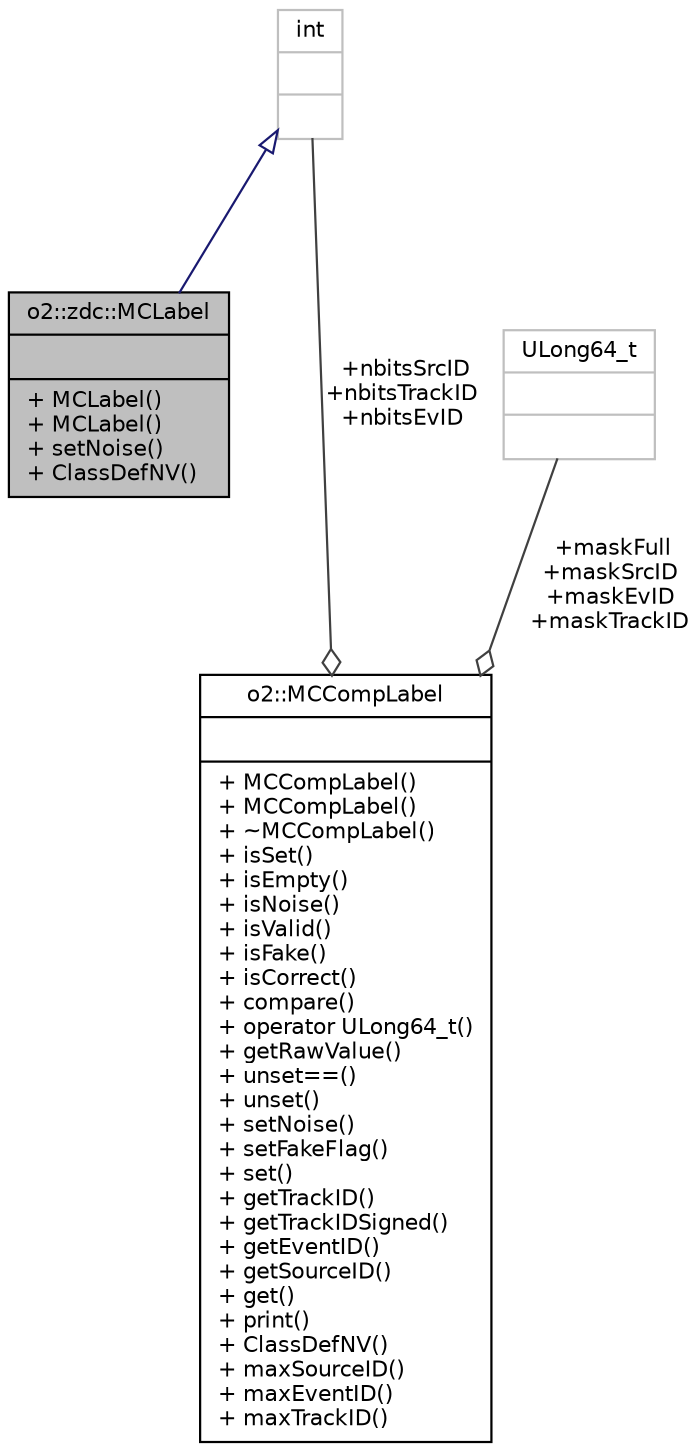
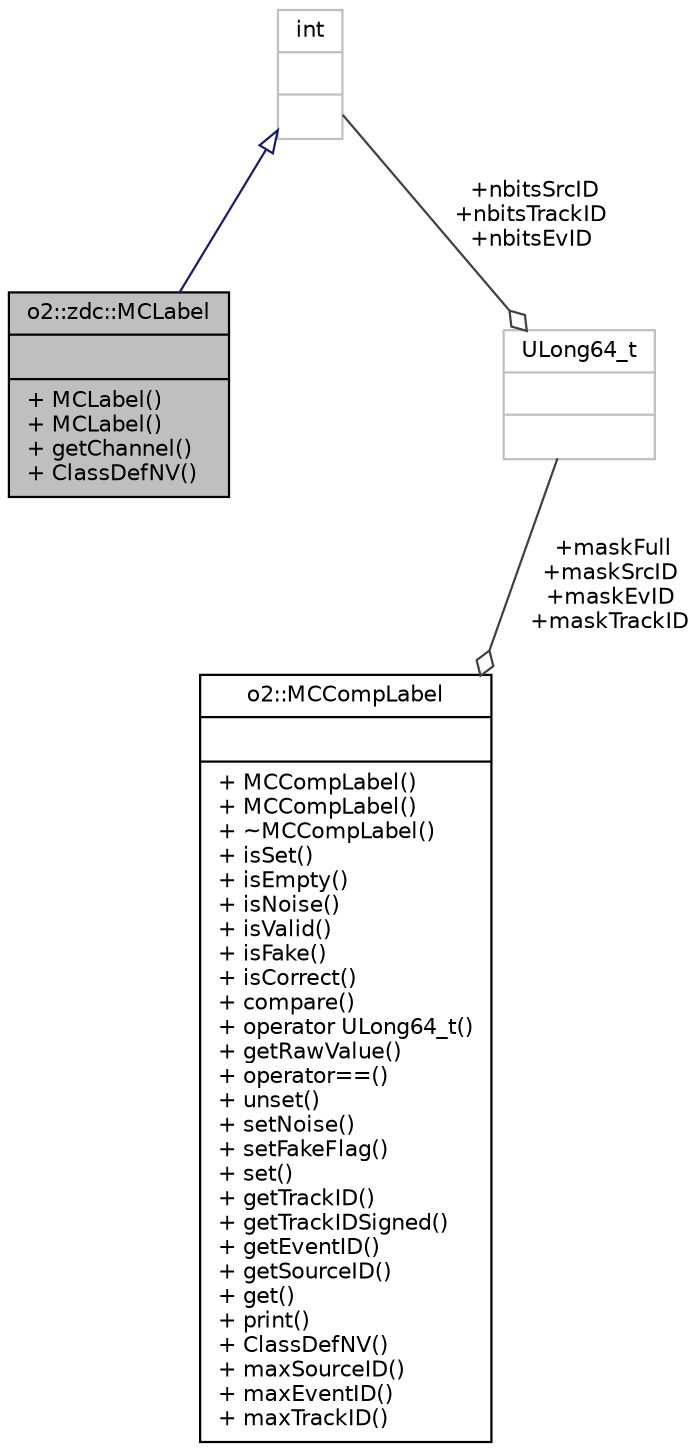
(322, 393) -> (426, 213)
(96, 449) -> (110, 449)
(288, 1076) -> (304, 1076)
